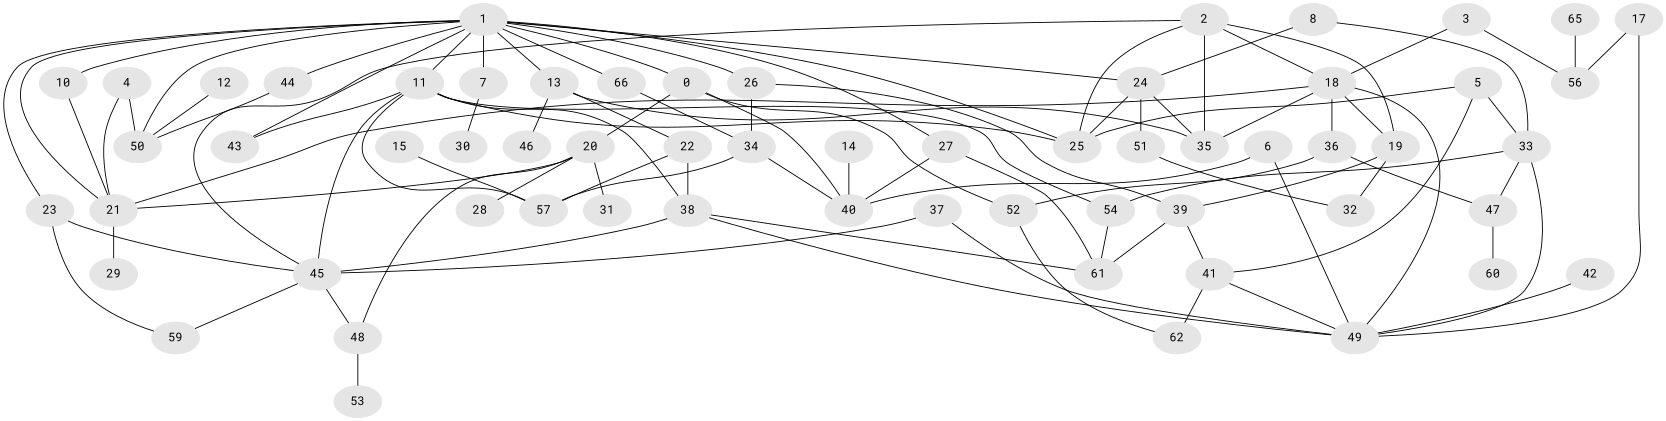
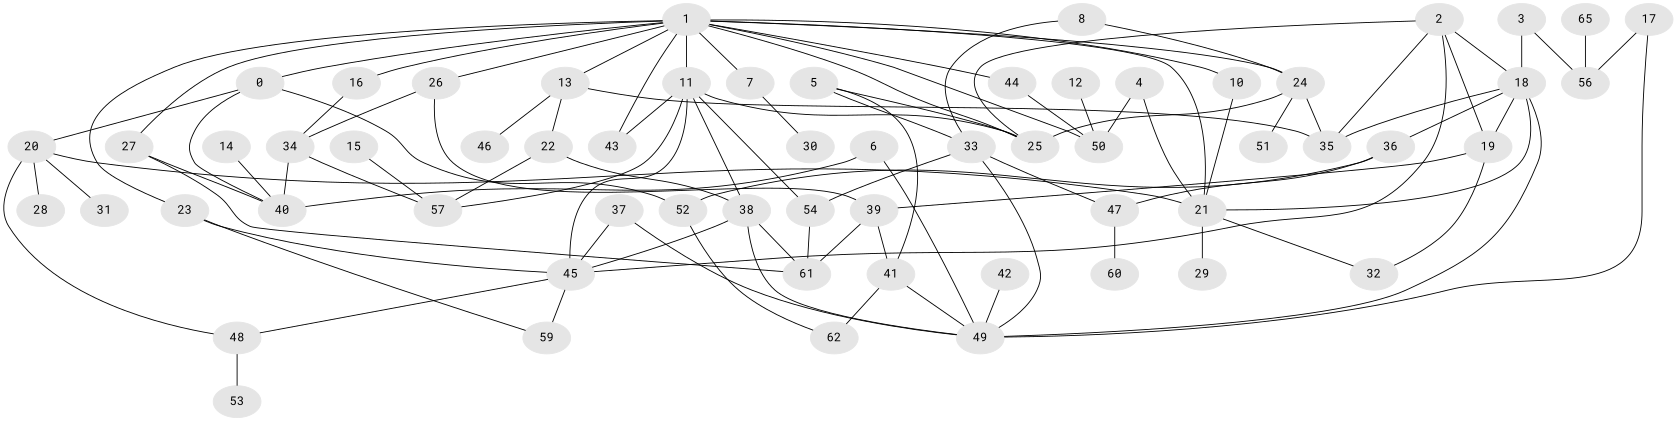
(621, 83) -> (357, 83)
(1243, 185) -> (1288, 242)
